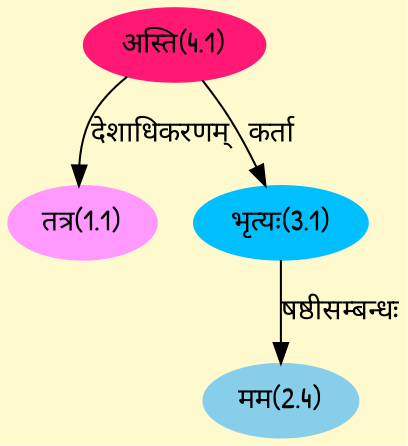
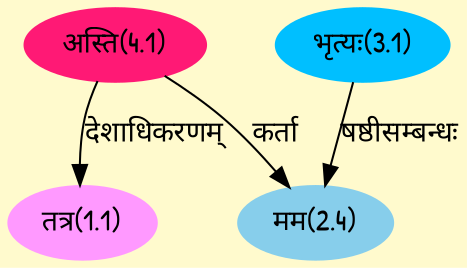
(232, 122) -> (224, 119)
